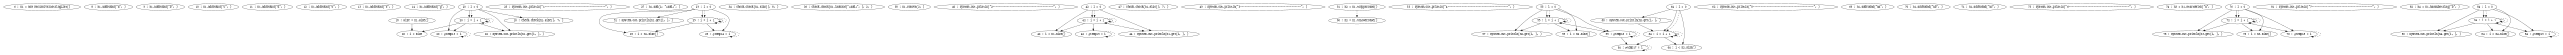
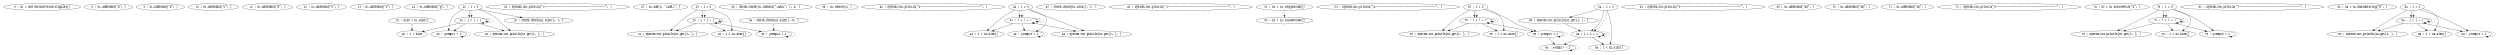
(727, 16) -> (774, 26)
none -> (1046, 18)
none -> (687, 27)
